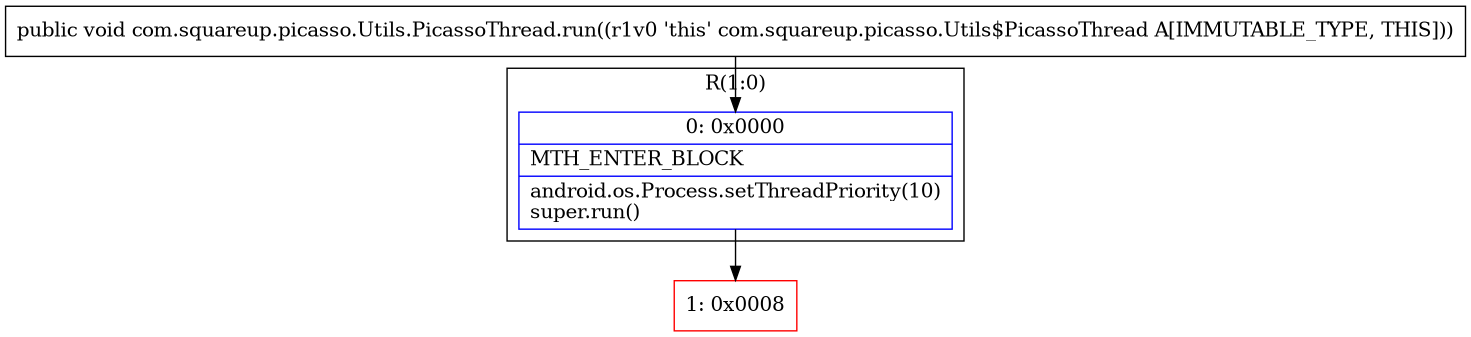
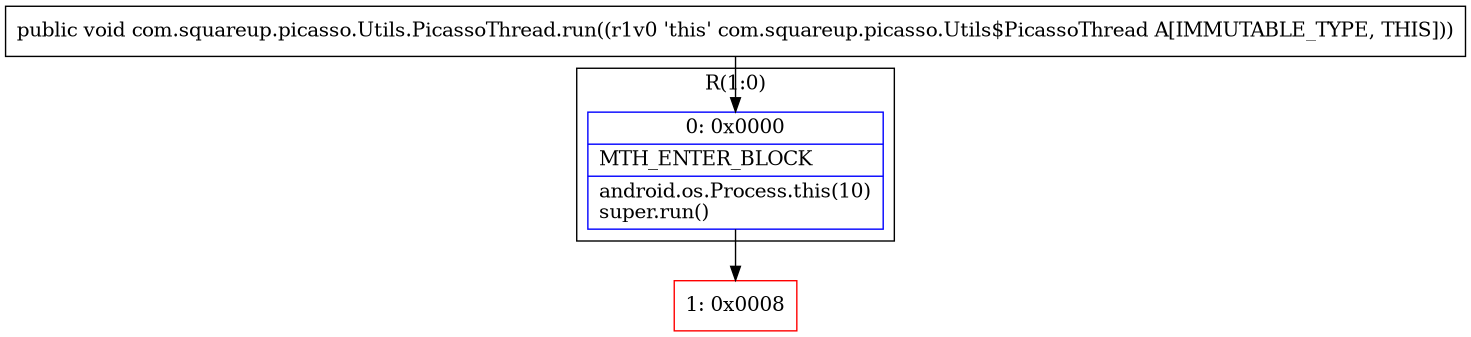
(736, 192) -> (736, 192)
